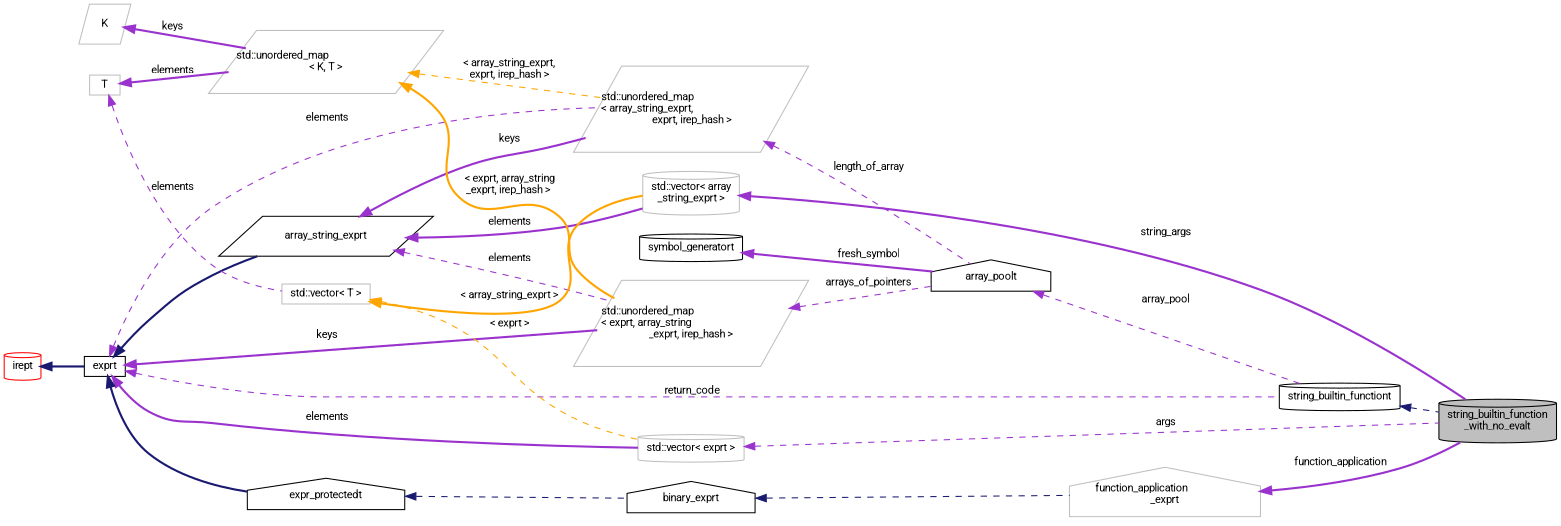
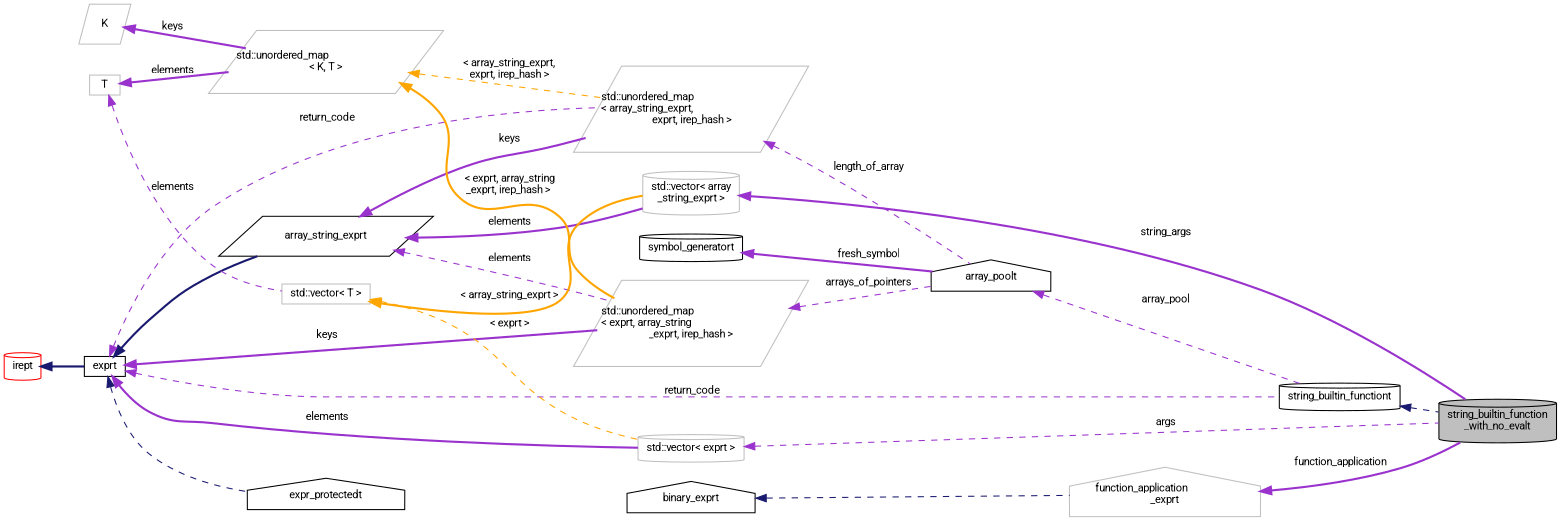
(326, 118) -> (326, 118)
(160, 462) -> (160, 462)
(521, 497) -> none
